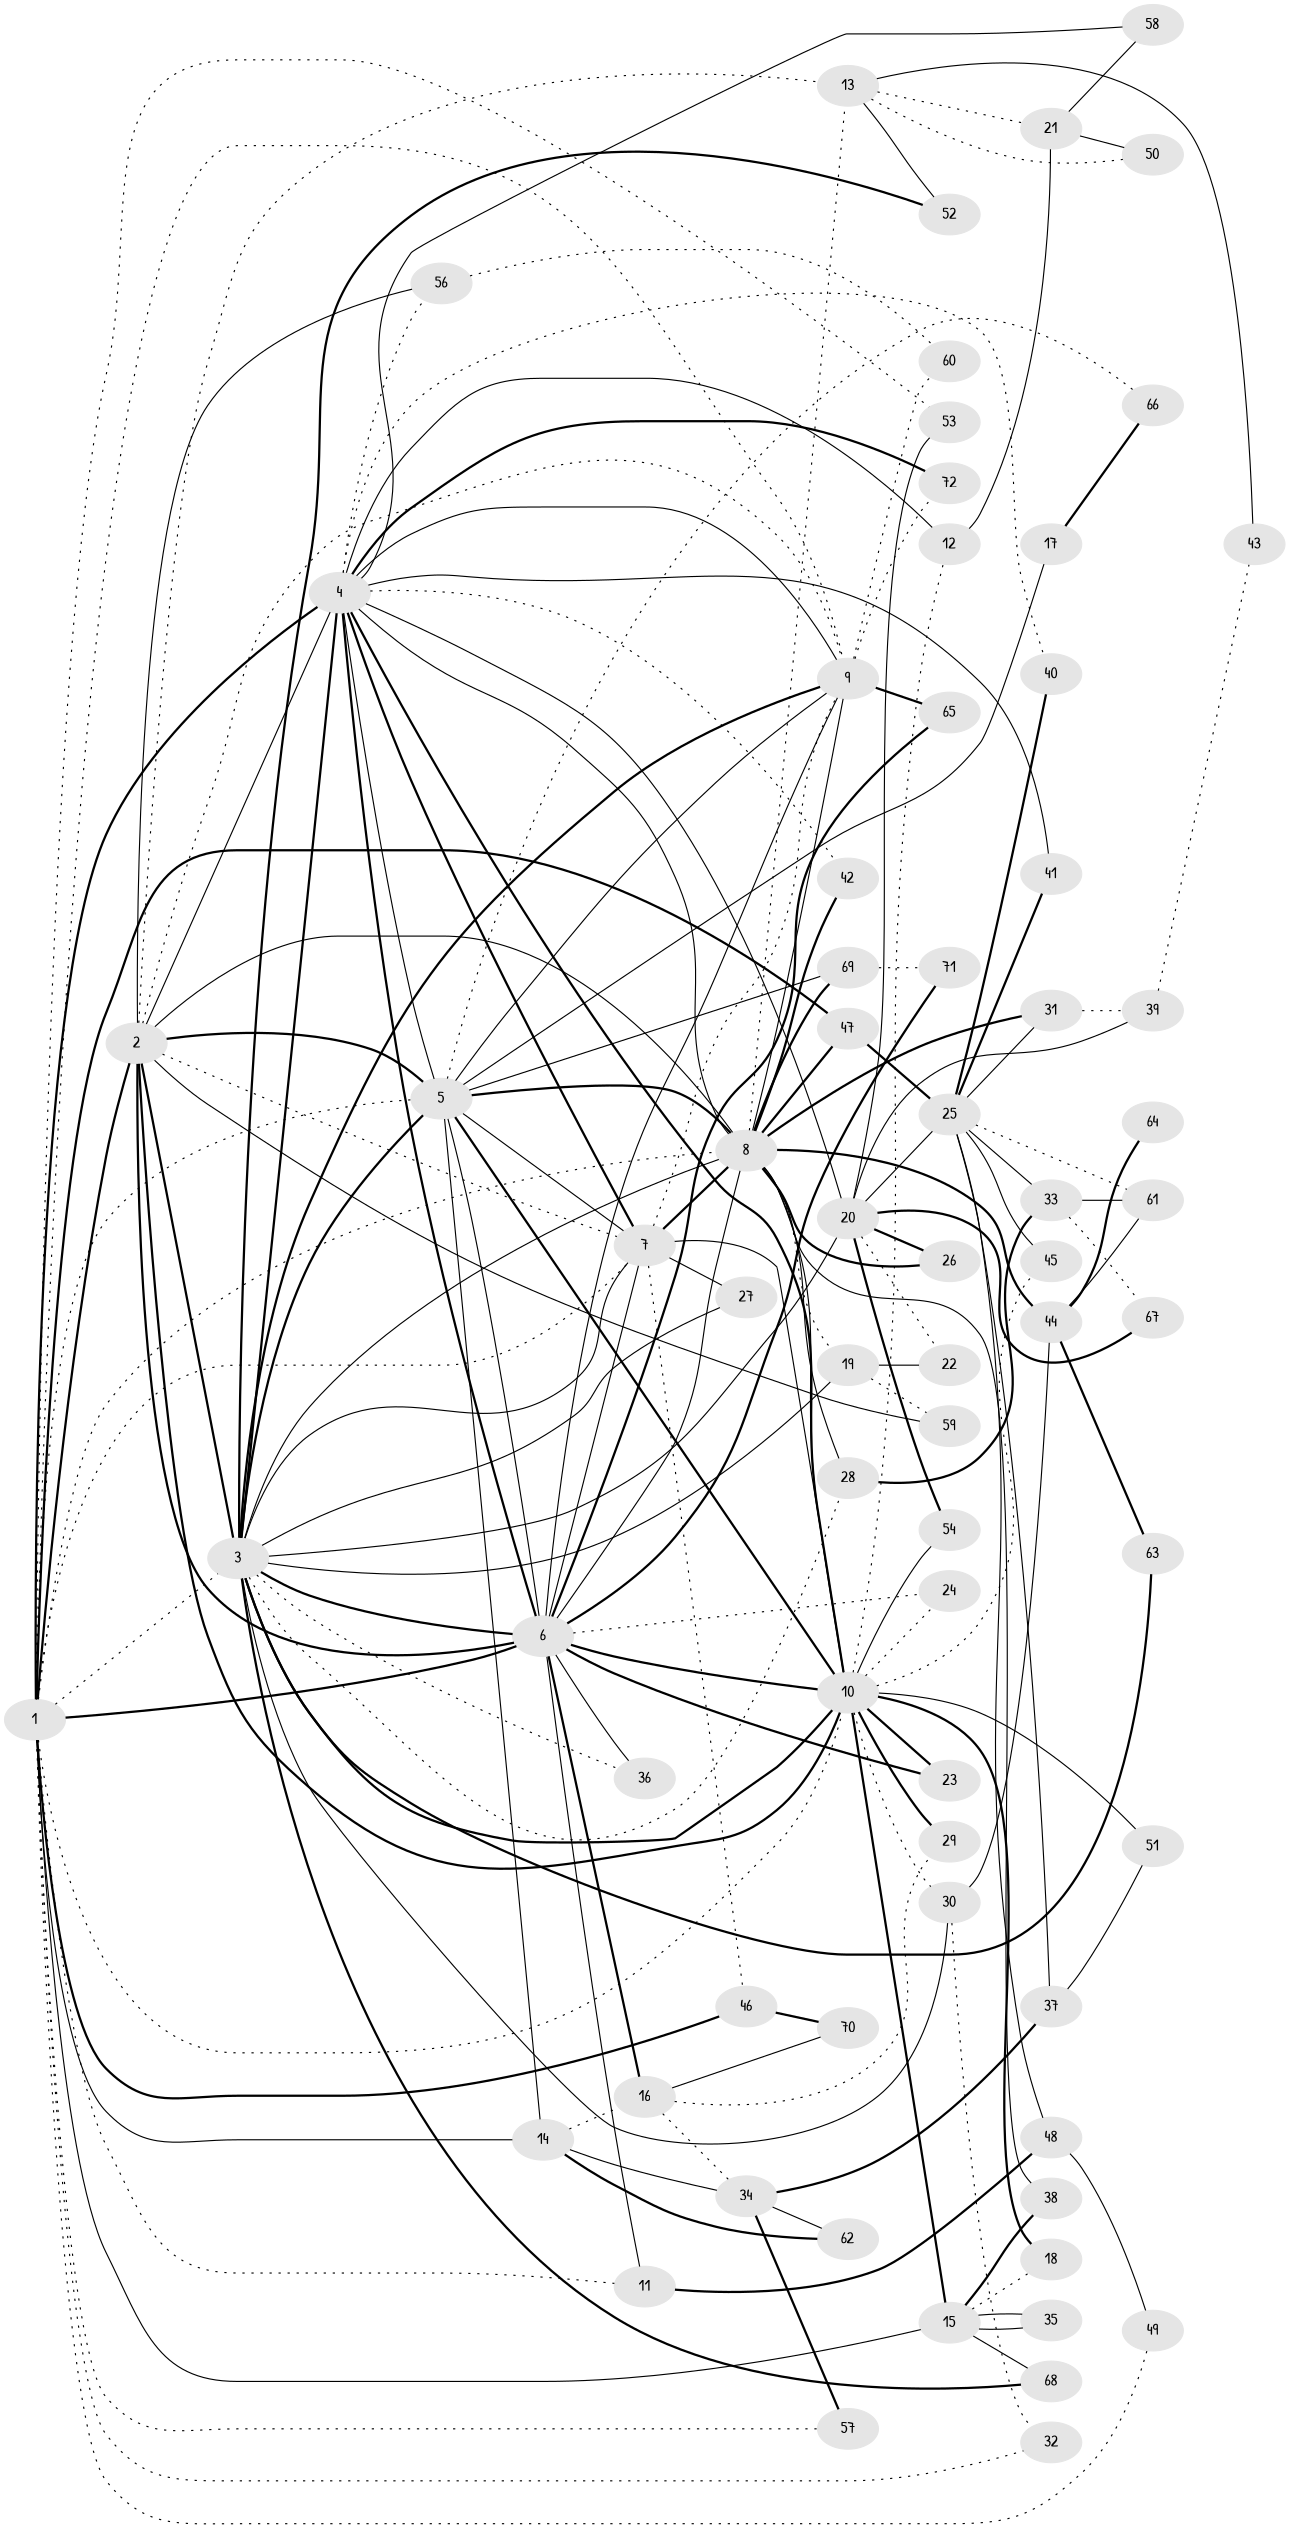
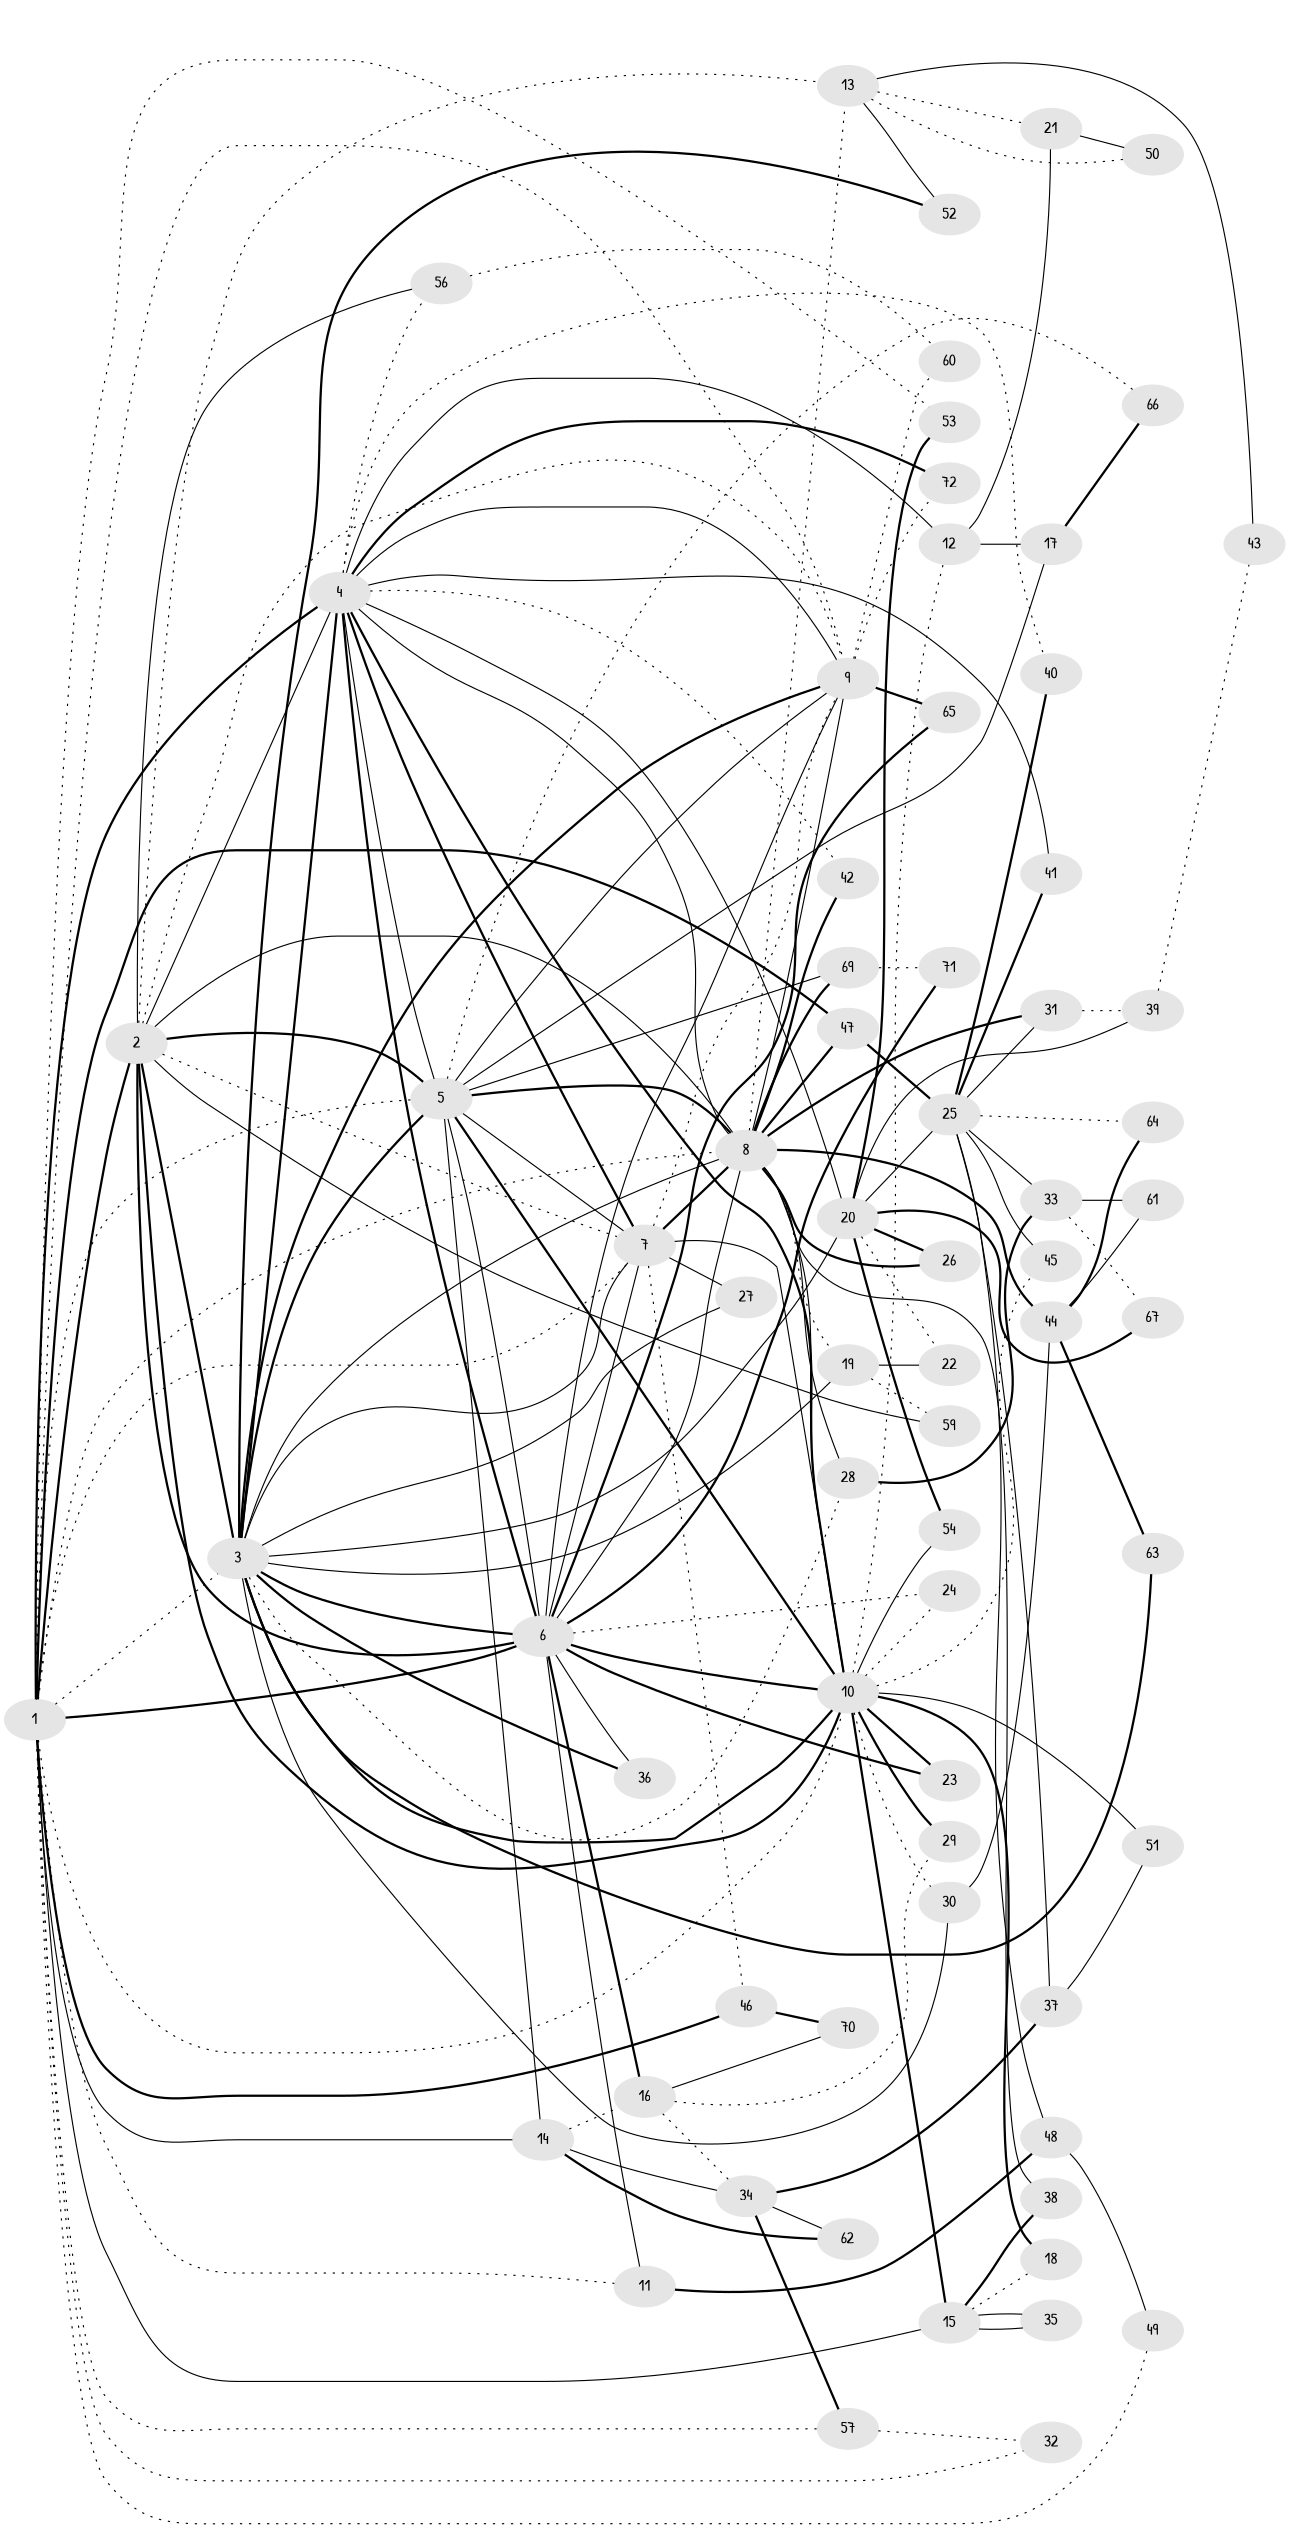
(1153, 25) -> none
none -> (1001, 544)
(884, 835) -> (884, 835)
(1051, 1157) -> (1051, 1118)
(430, 1685) -> (430, 1685)
(974, 2179) -> (950, 2436)
(1051, 2381) -> none
